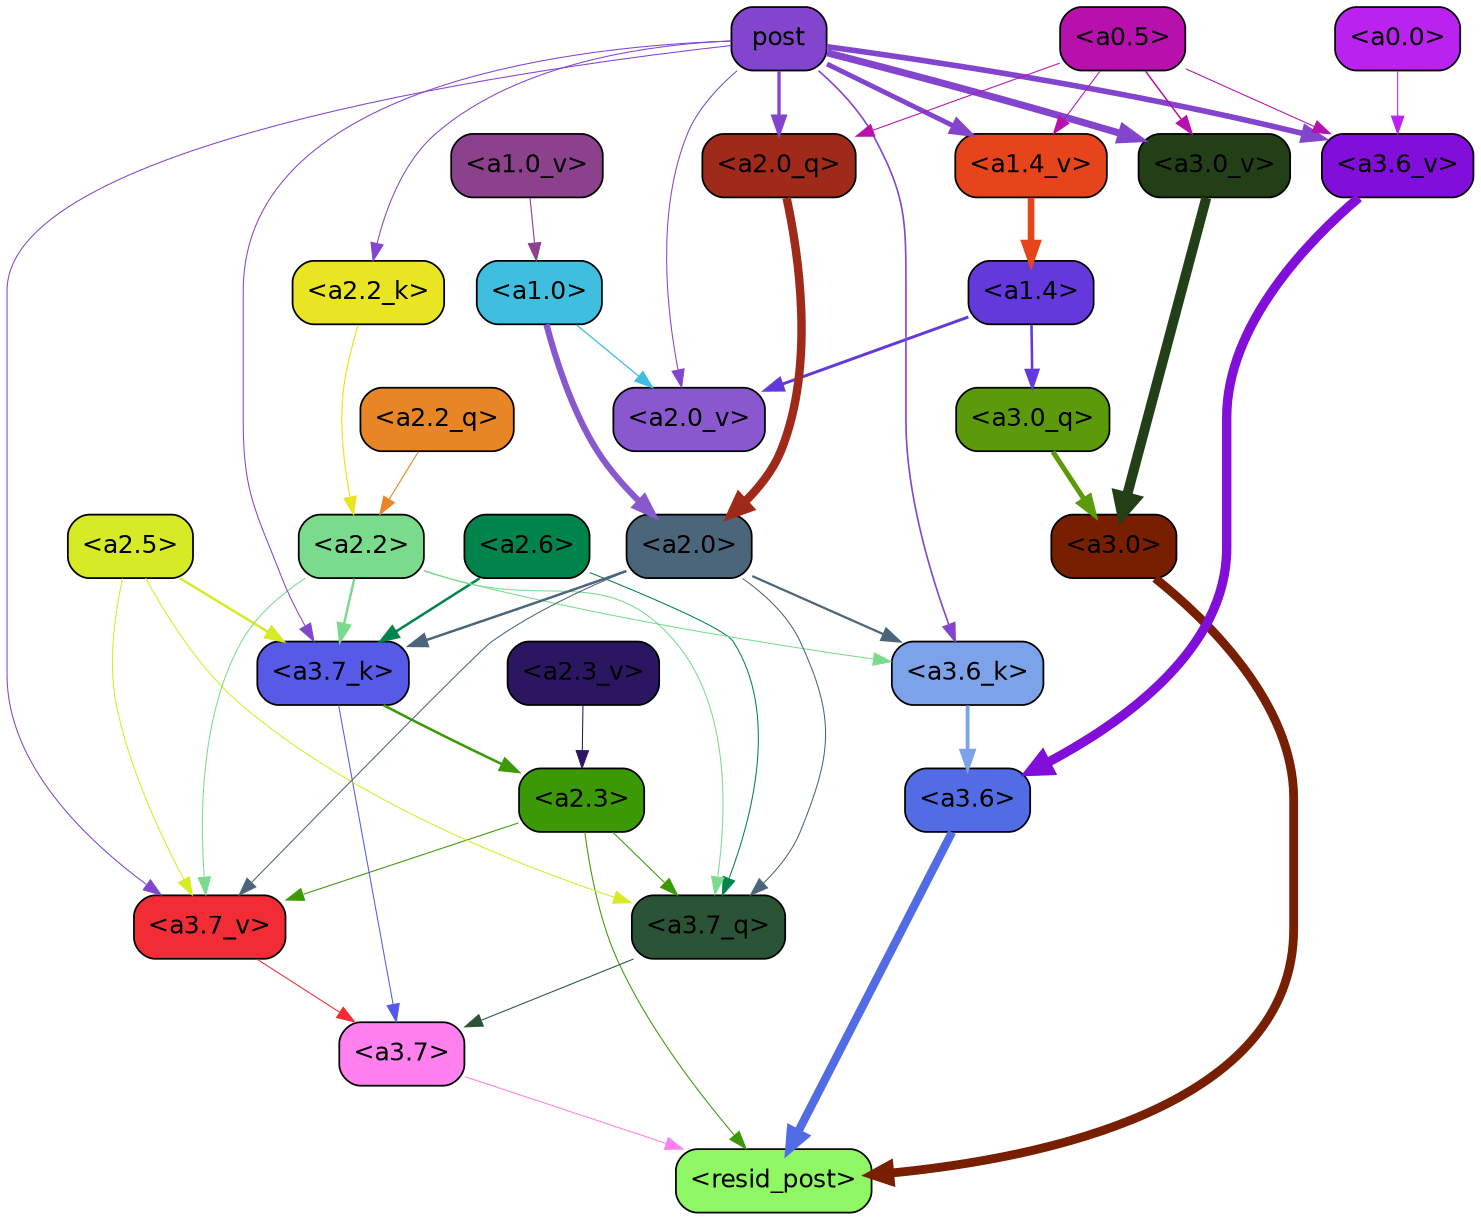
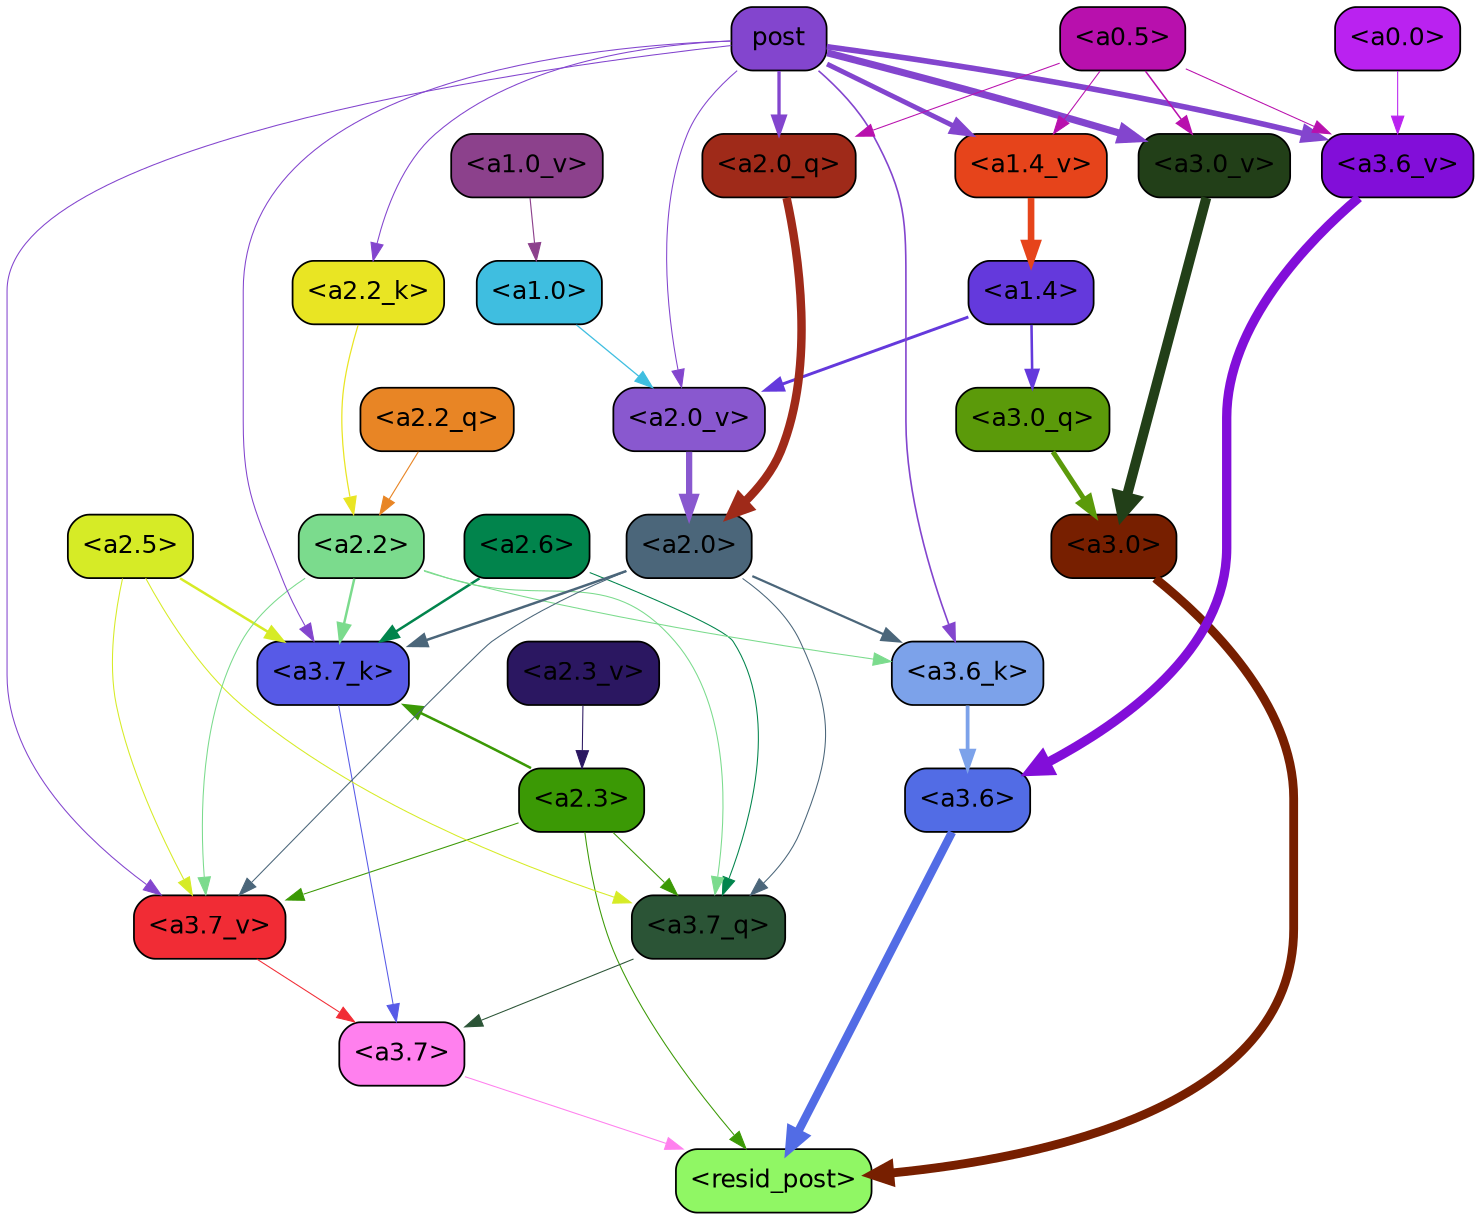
(580, 420) -> (689, 474)
(443, 735) -> (476, 740)
